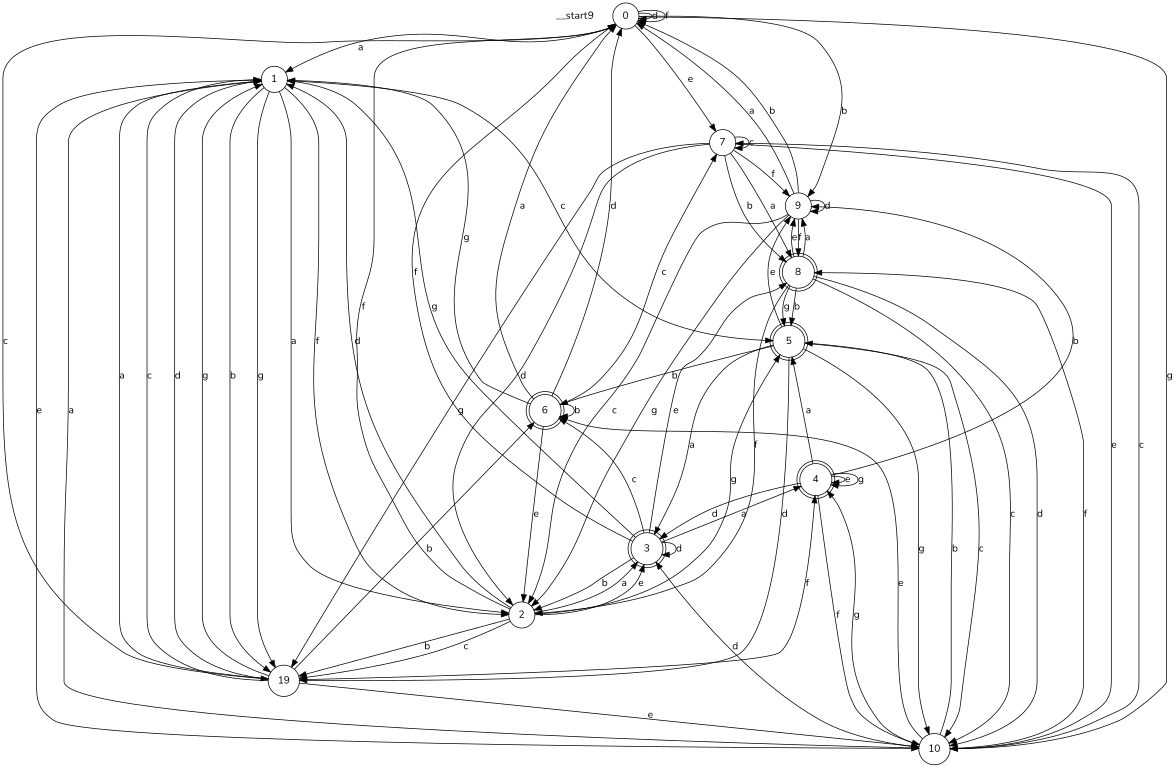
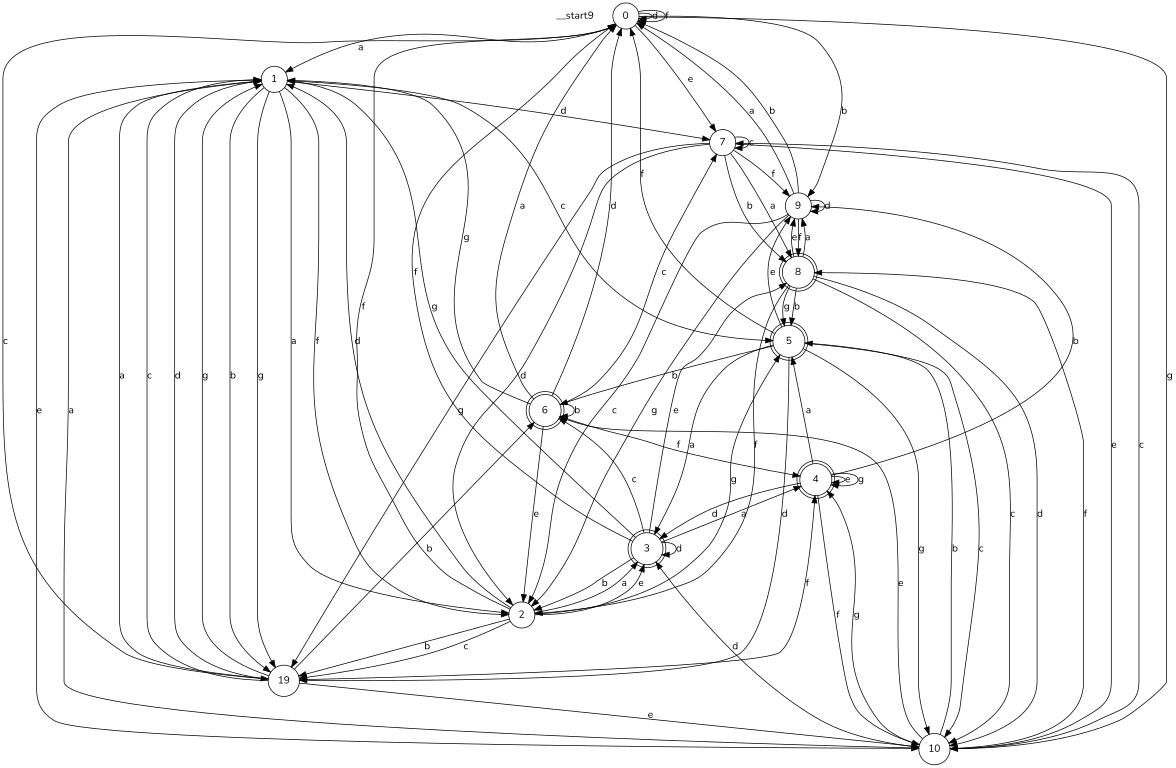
none -> (496, 106)
none -> (648, 212)
none -> (675, 450)
